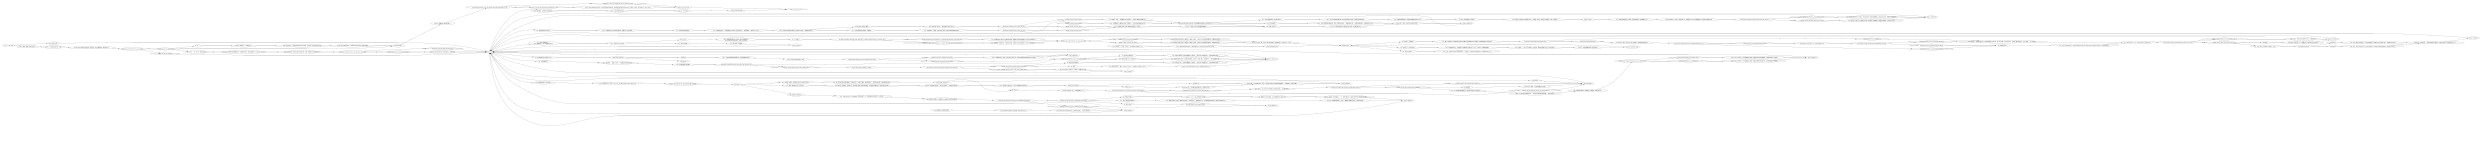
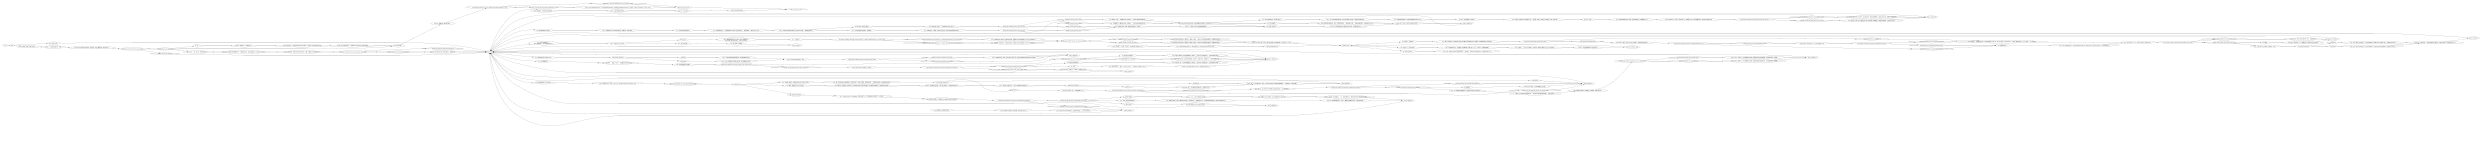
none -> (737, 61)
